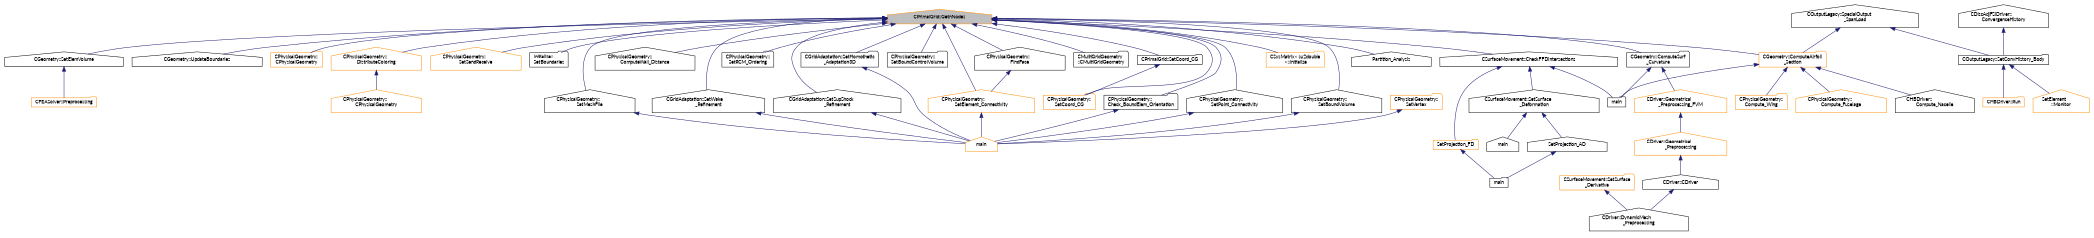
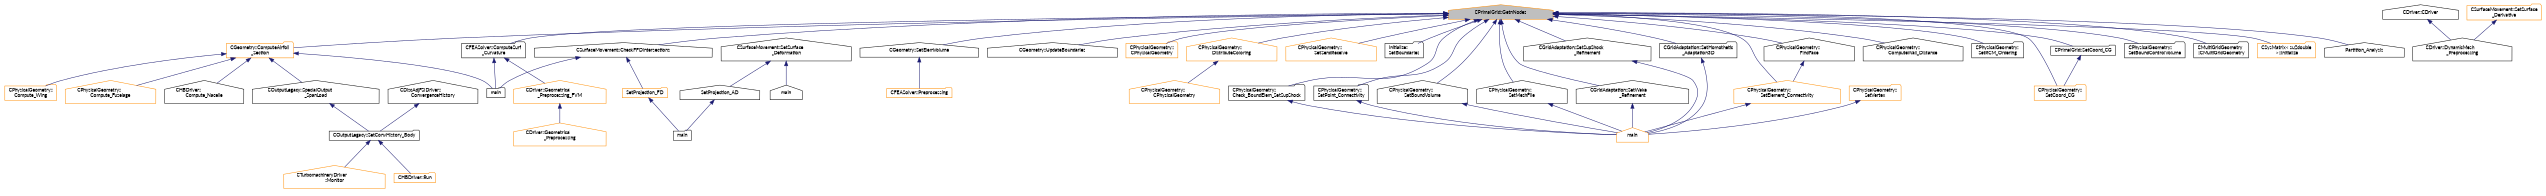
(1820, 42) -> (287, 72)
(1658, 60) -> (494, 51)
(1531, 81) -> none
(1141, 102) -> (1267, 93)
(1235, 102) -> (1341, 93)
(2061, 102) -> (334, 178)
(1681, 167) -> none
